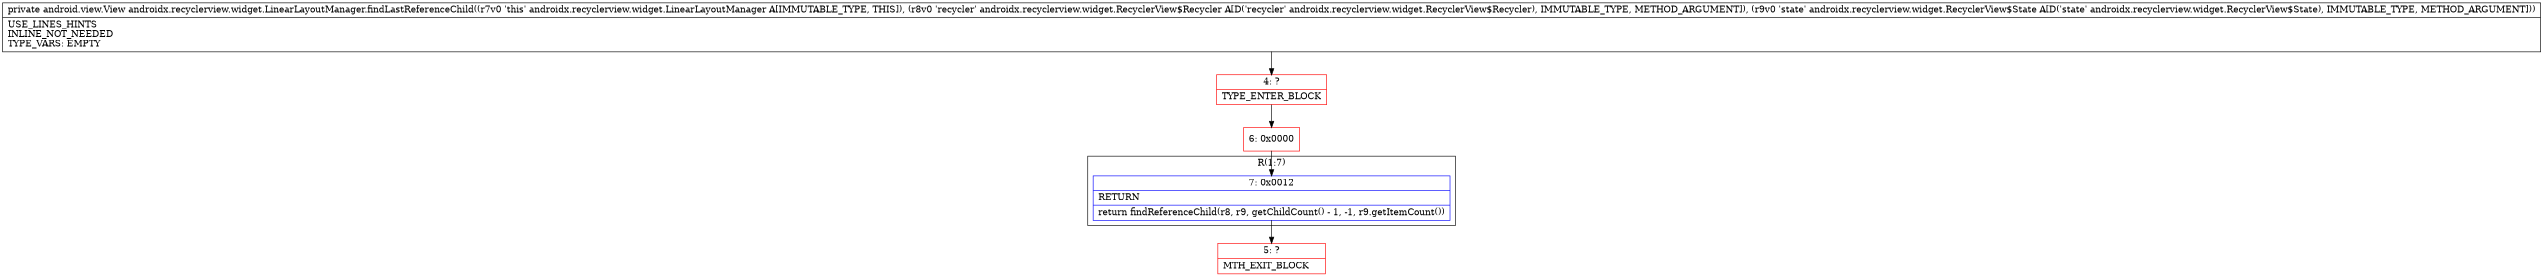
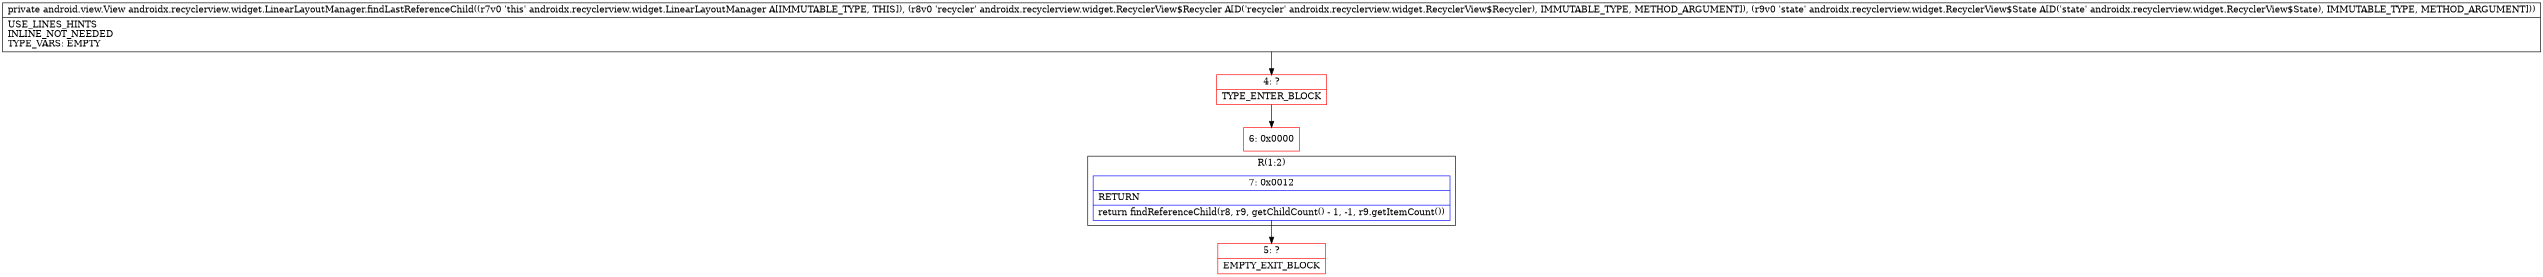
(1272, 160) -> none
(1272, 163) -> (1272, 163)
(1266, 266) -> (1272, 266)
